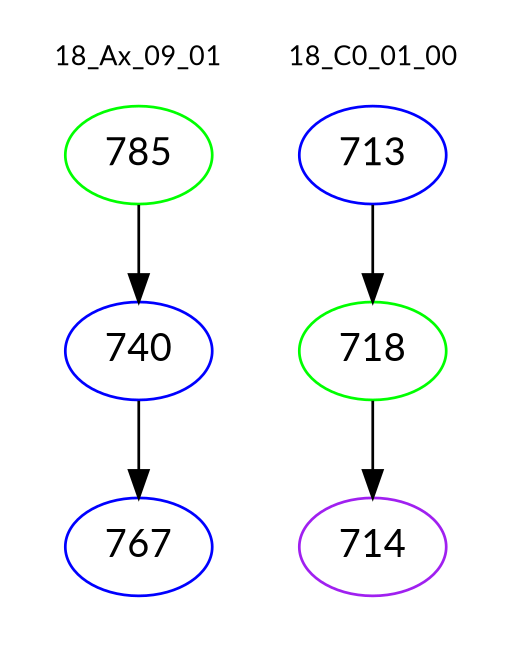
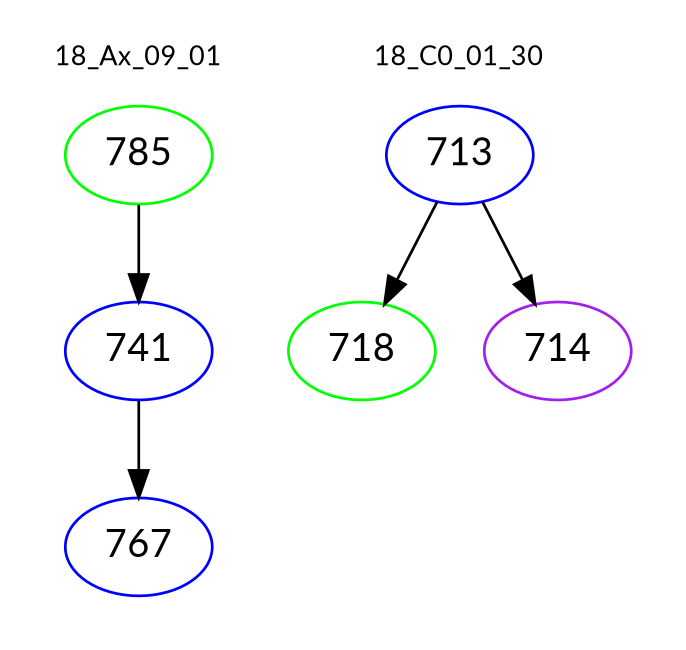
(374, 58) -> (460, 58)
(139, 351) -> (139, 351)
(373, 436) -> (503, 241)
